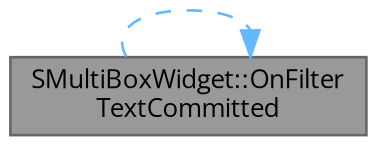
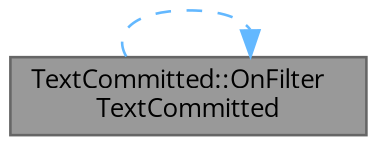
(188, 96) -> (188, 96)
